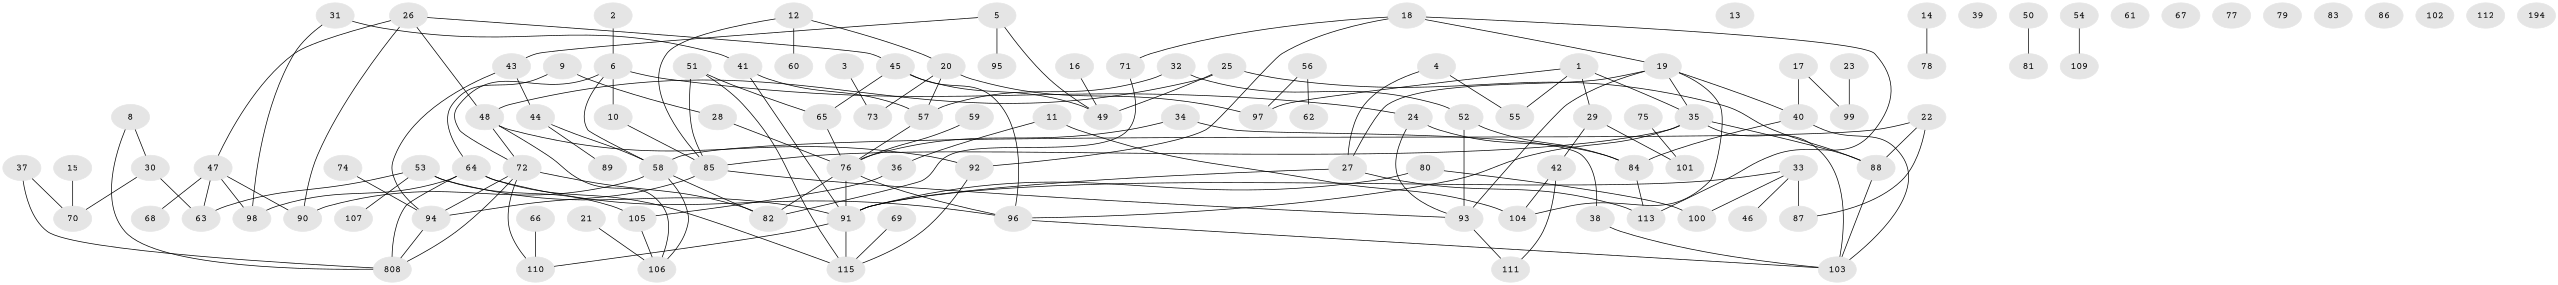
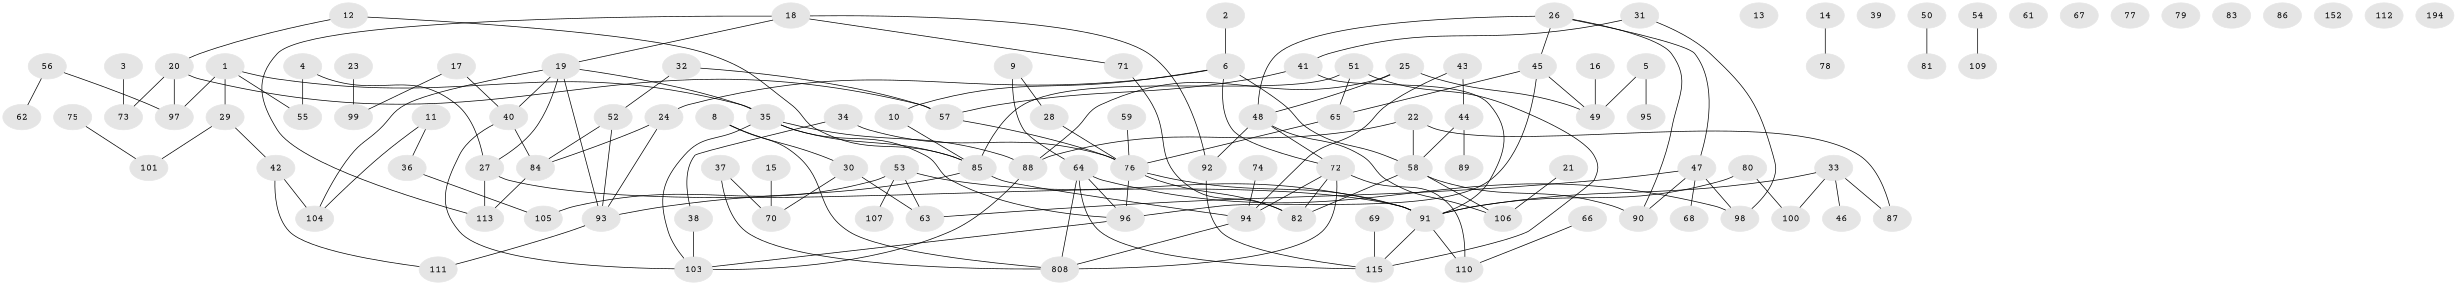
(2435, 16) -> (2333, 16)
(751, 34) -> none
(794, 66) -> none
(647, 244) -> none
